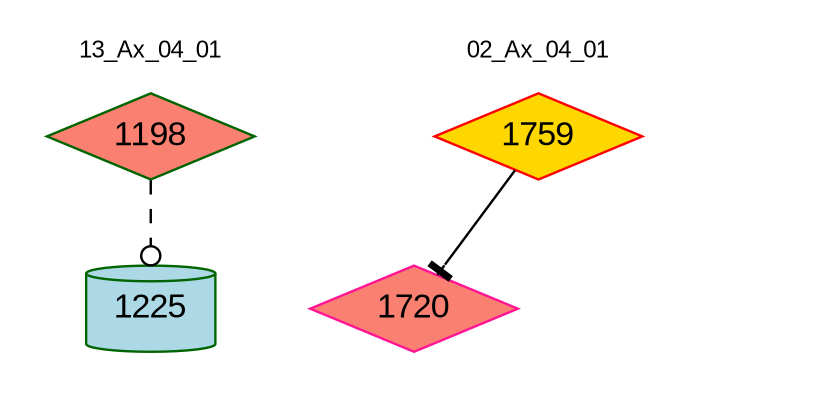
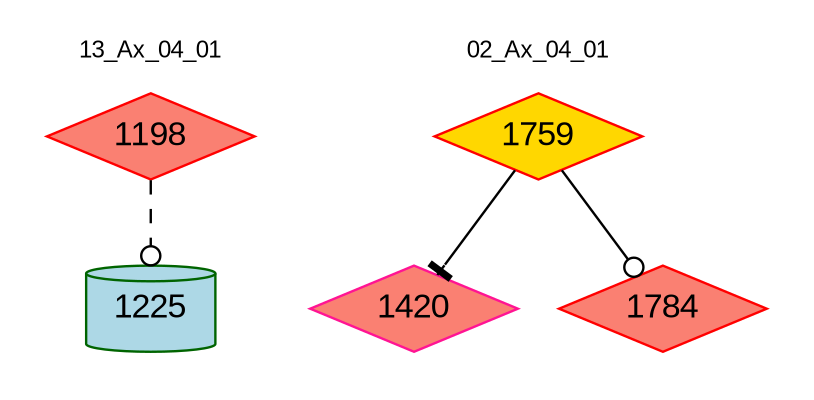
(151, 136) -> (151, 136)
(414, 309) -> (414, 309)
none -> (663, 309)
